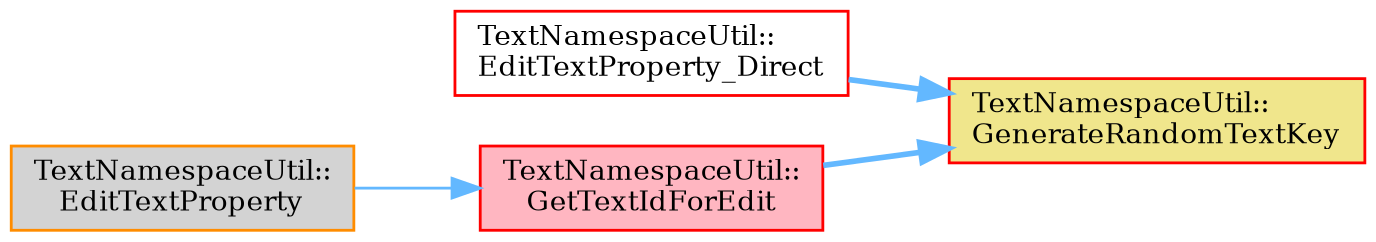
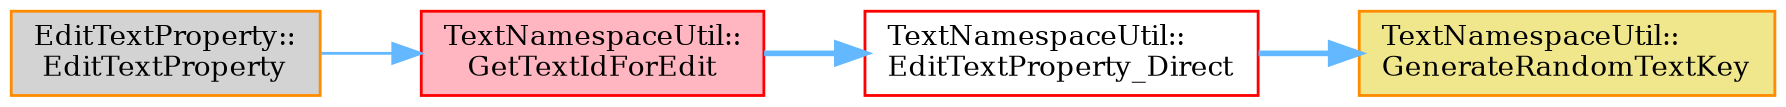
(1157, 121) -> (1567, 53)
(872, 159) -> (800, 53)
(183, 188) -> (166, 53)
